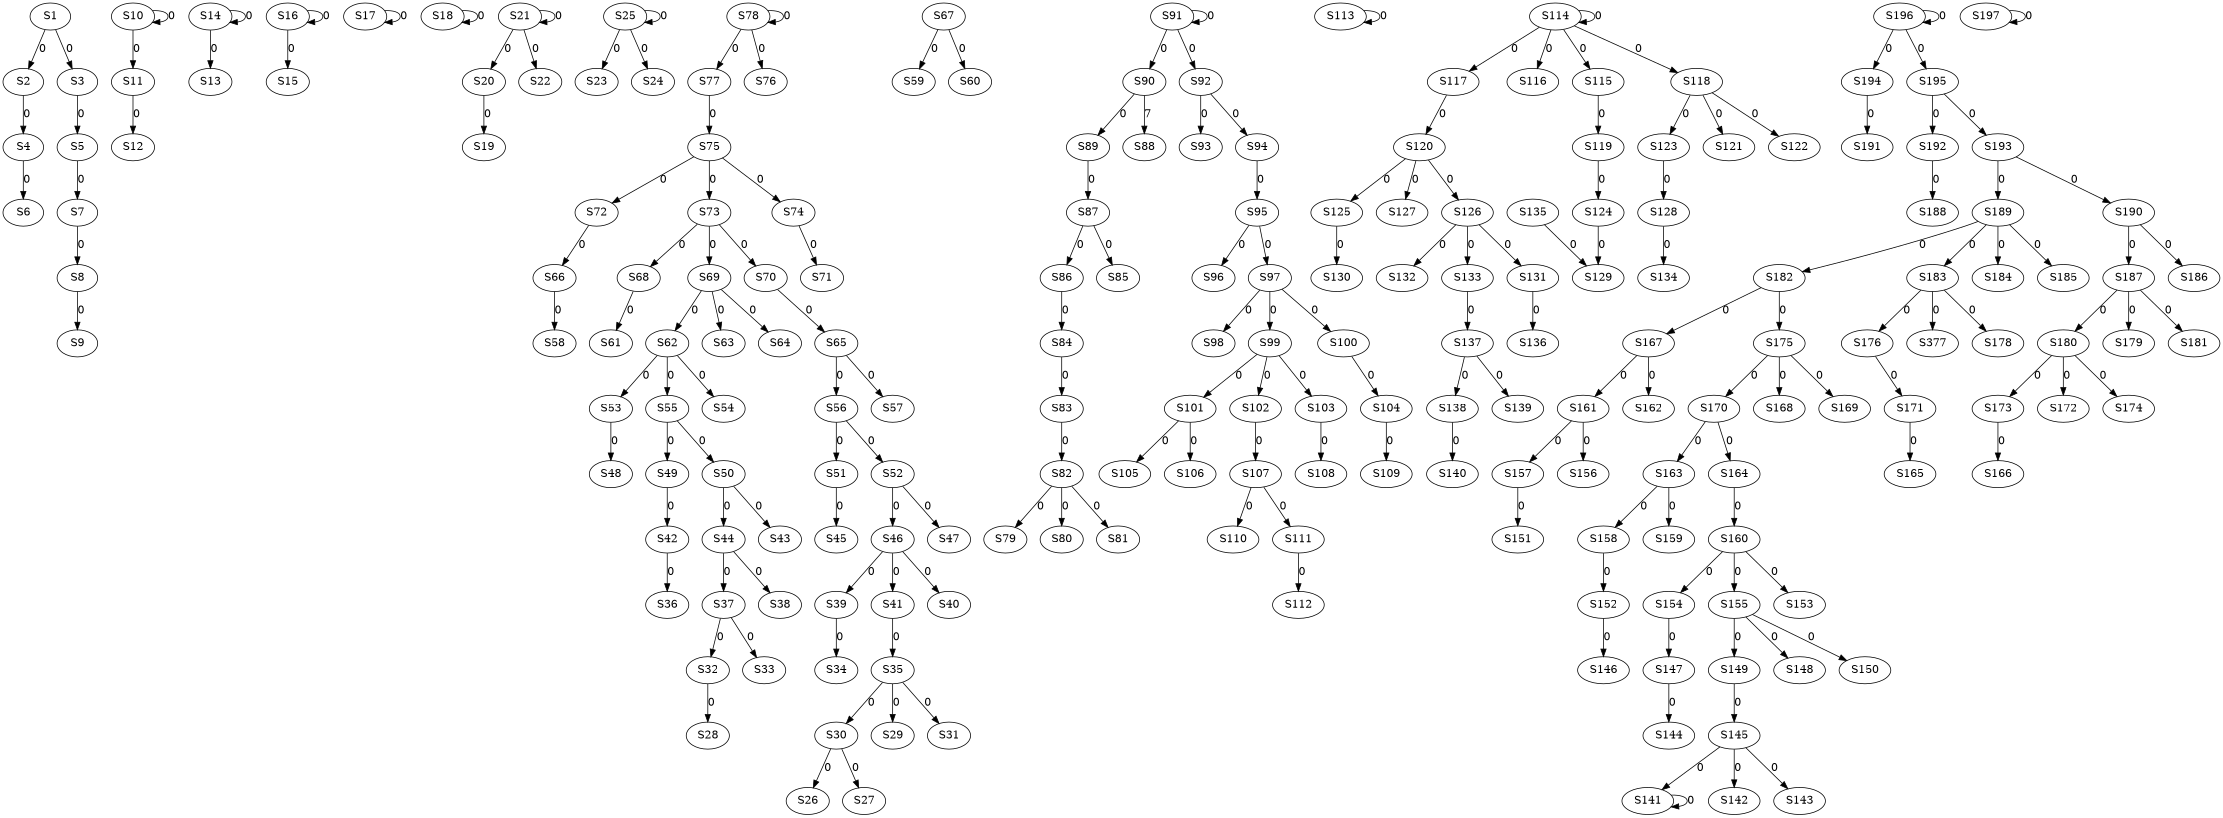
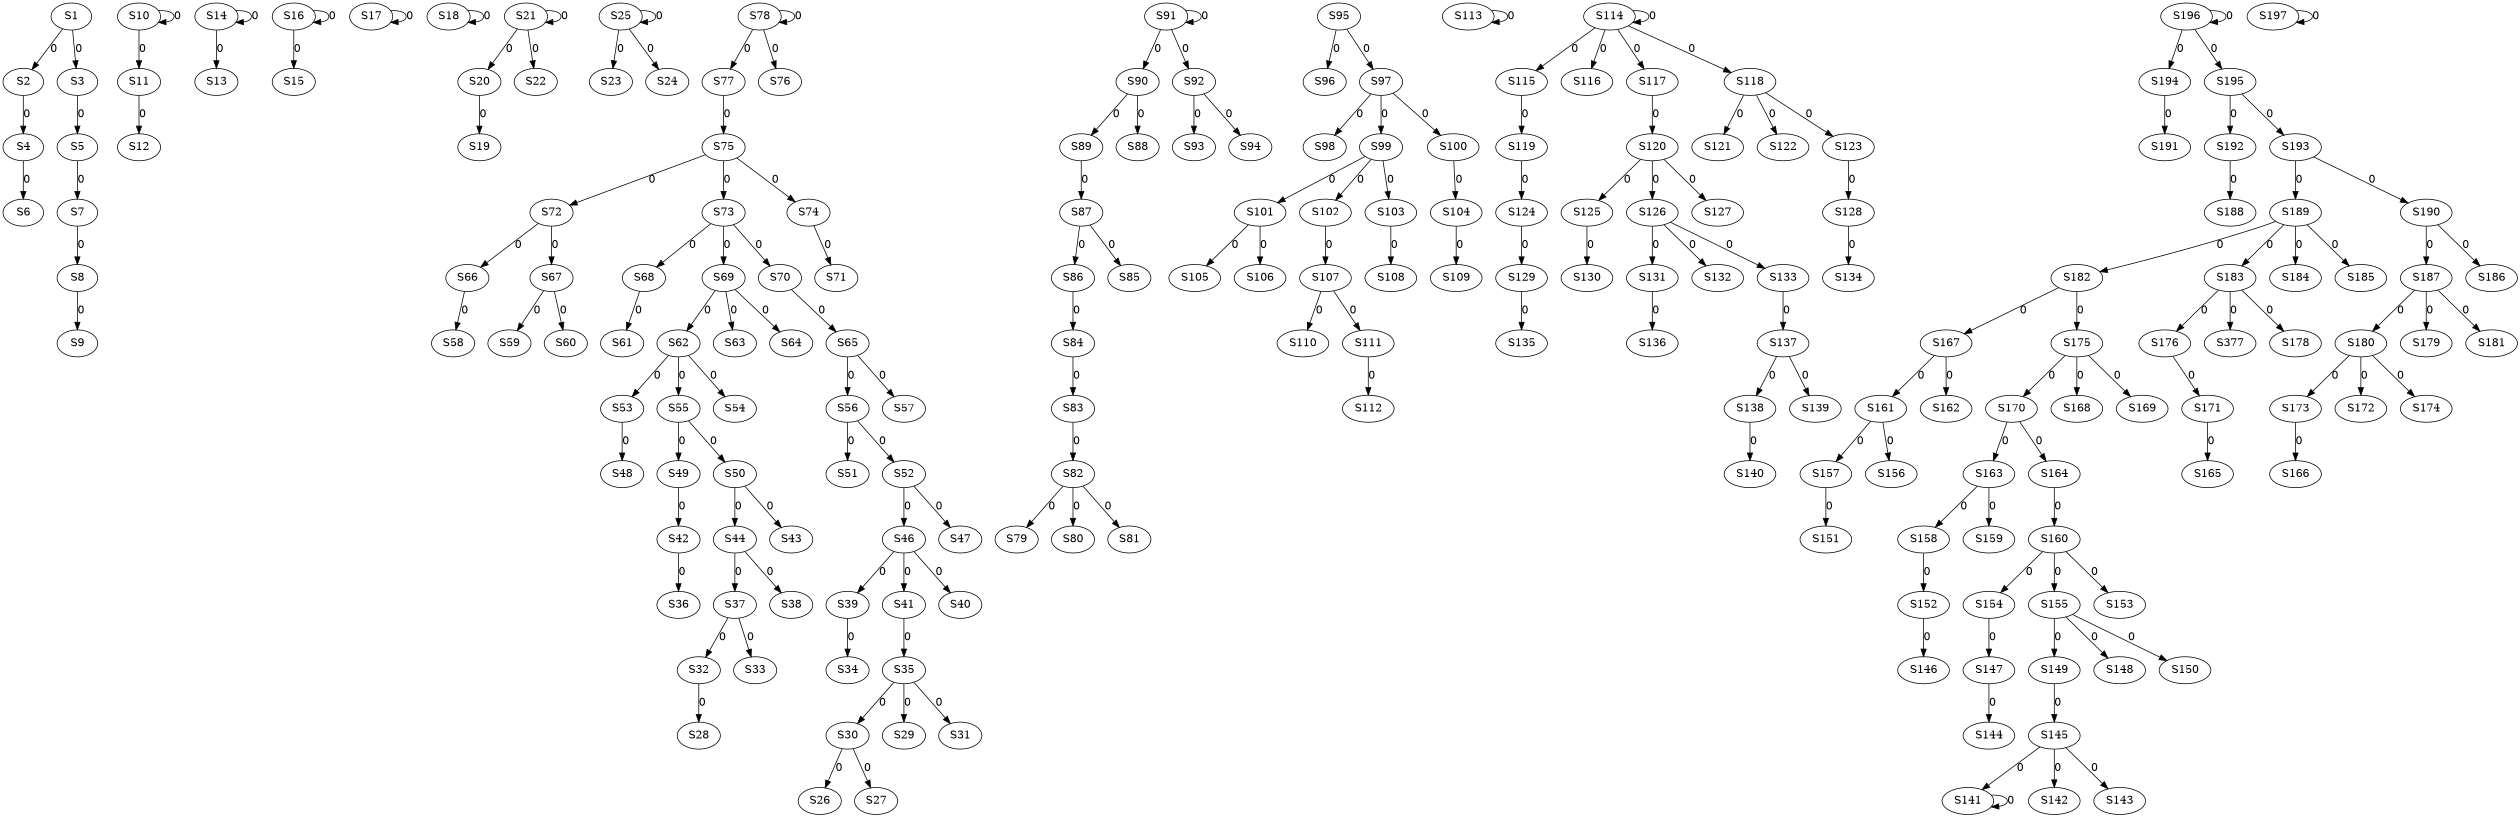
(1148, 115) -> (1141, 115)
(1257, 176) -> none
none -> (552, 242)
(1563, 243) -> (1522, 307)
(836, 539) -> none
